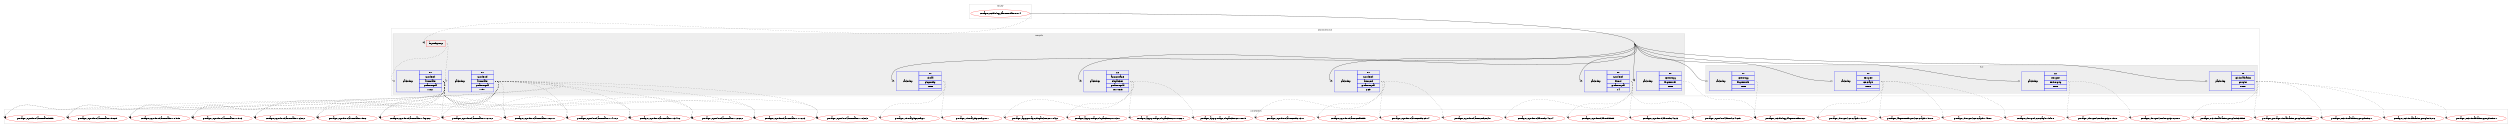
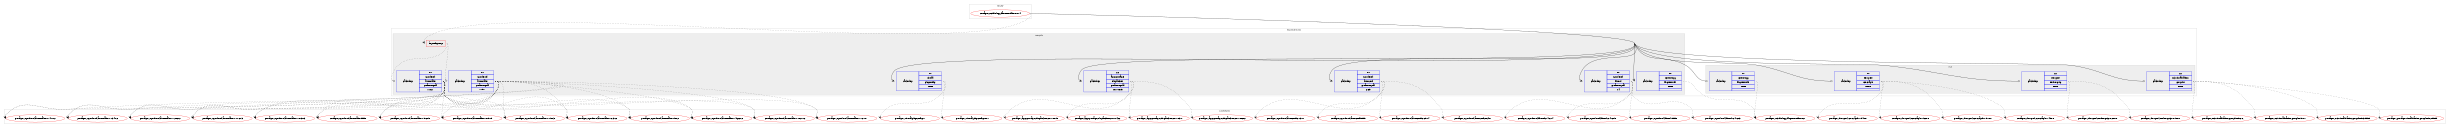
(1910, 118) -> (1973, 118)
(2352, 118) -> none
